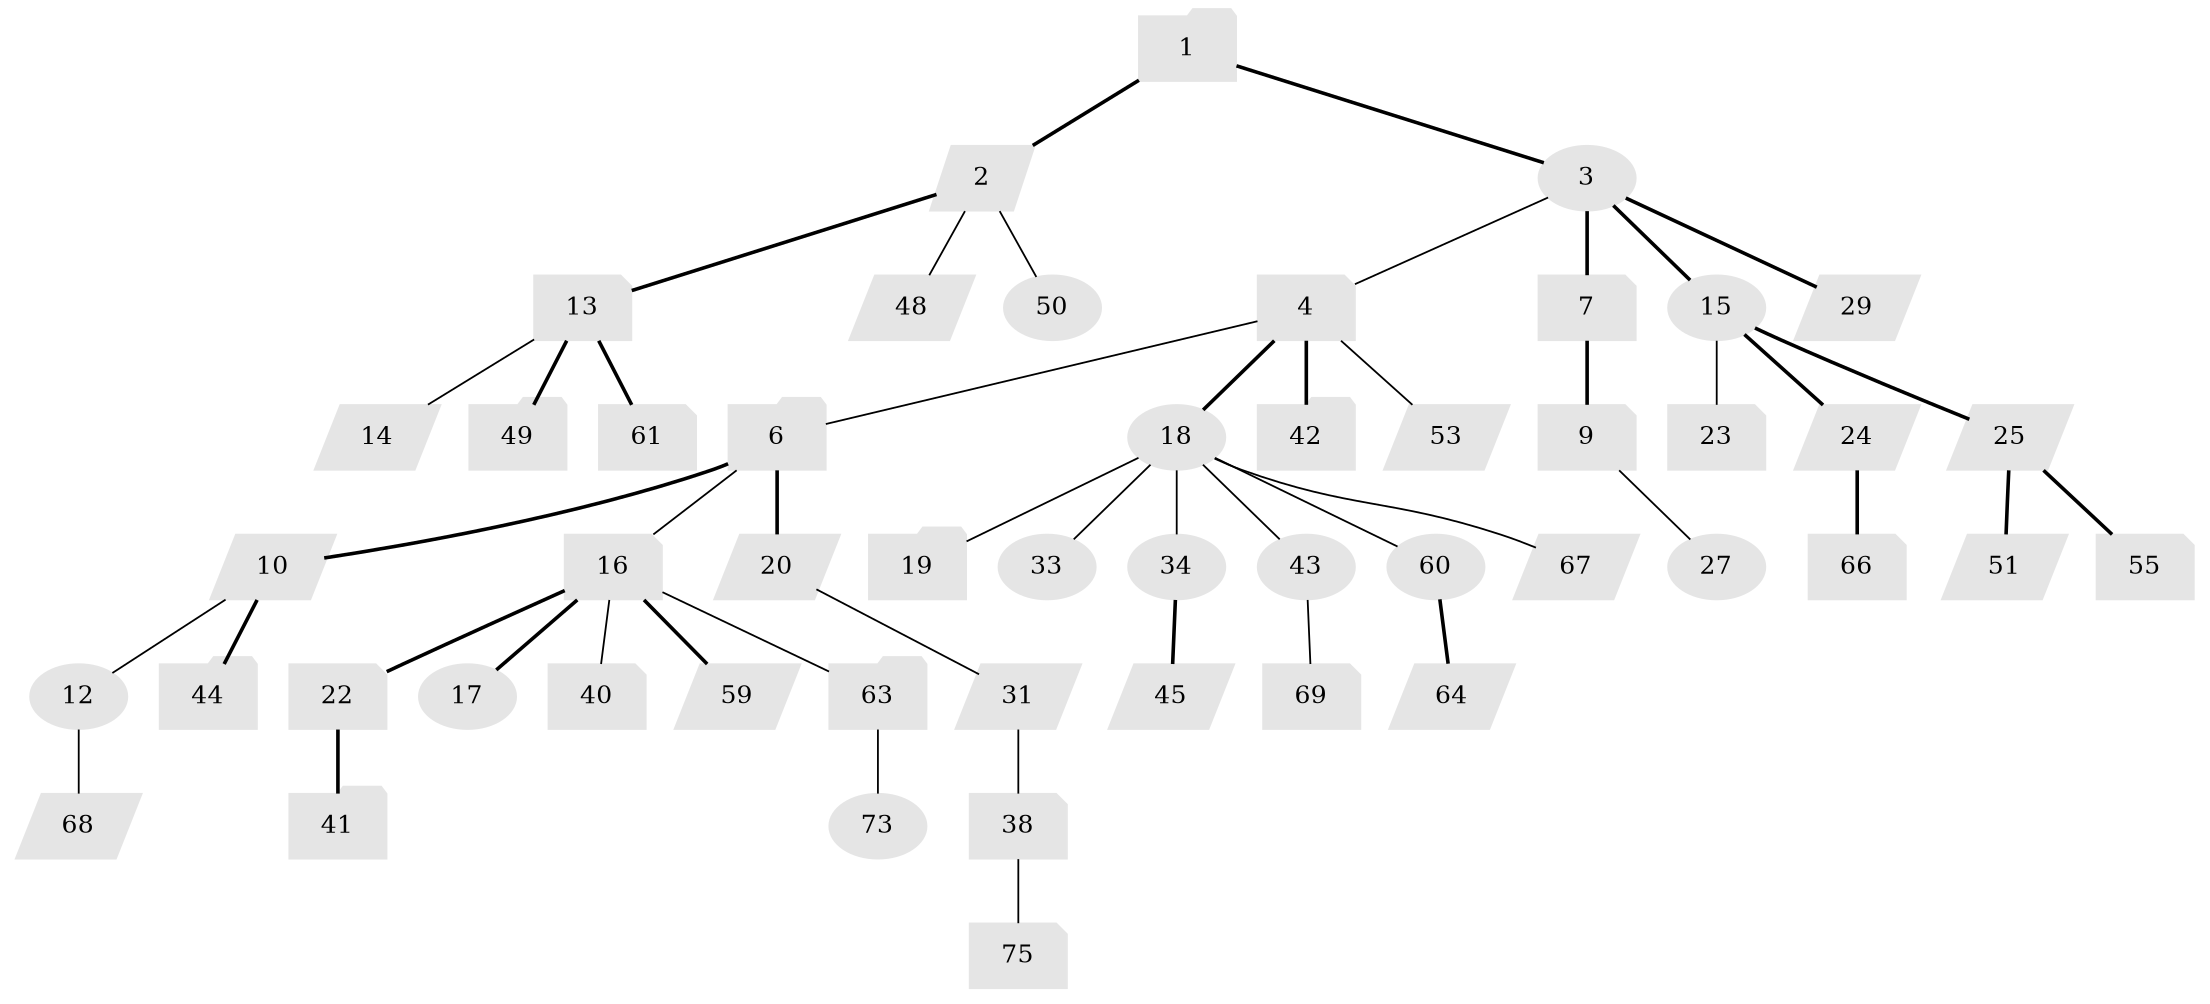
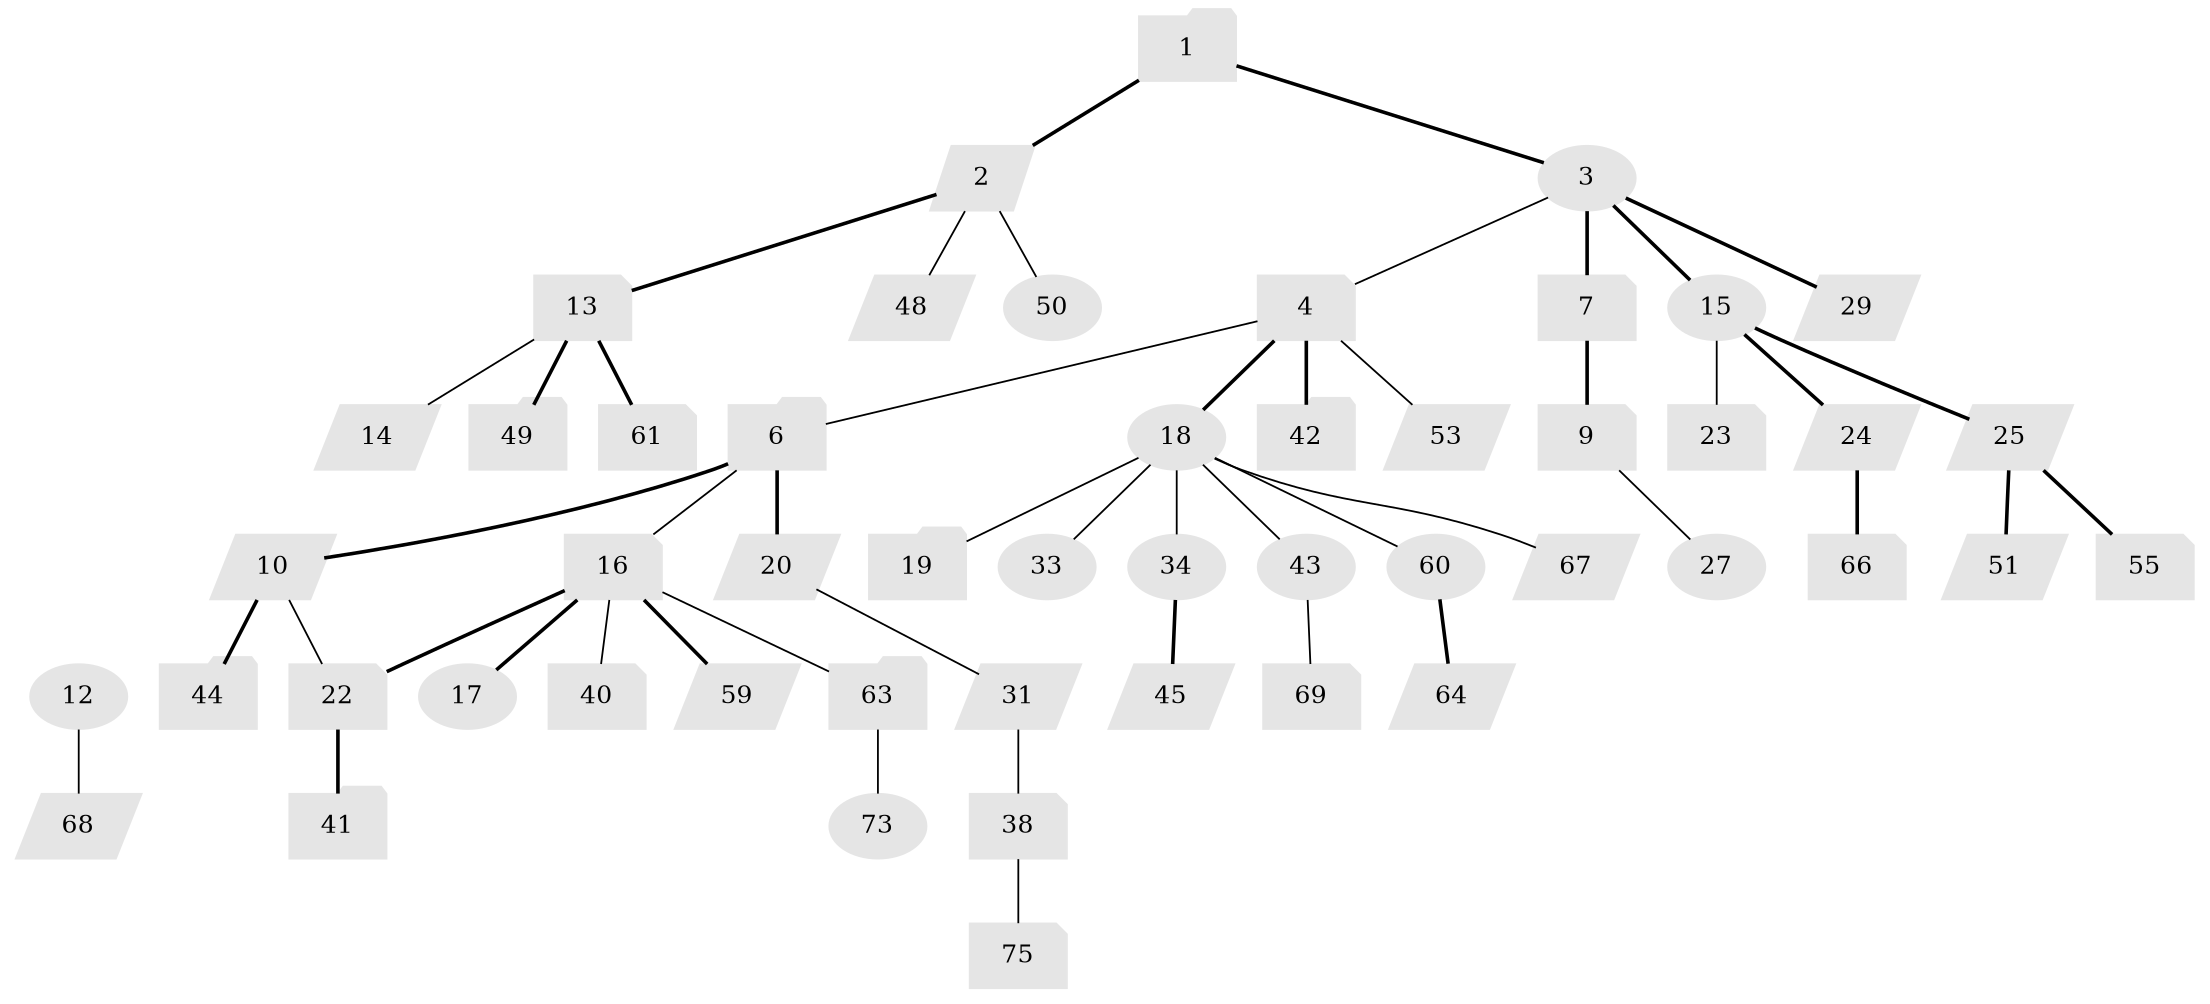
(169, 636) -> (306, 632)
